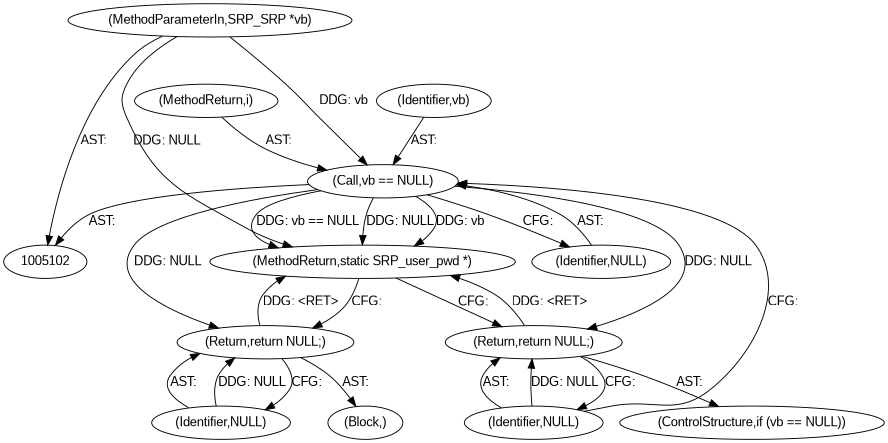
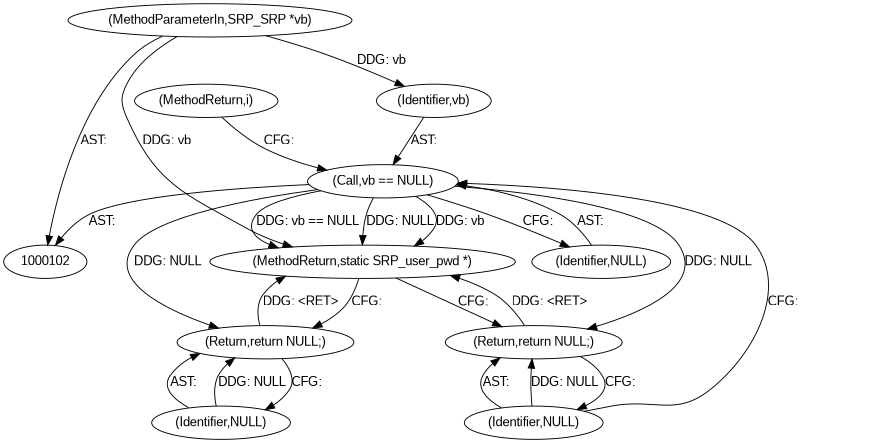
(297, 95) -> (332, 56)
(167, 141) -> (167, 141)
(281, 141) -> (281, 141)
(45, 262) -> (45, 262)
(365, 423) -> none
(752, 423) -> none
